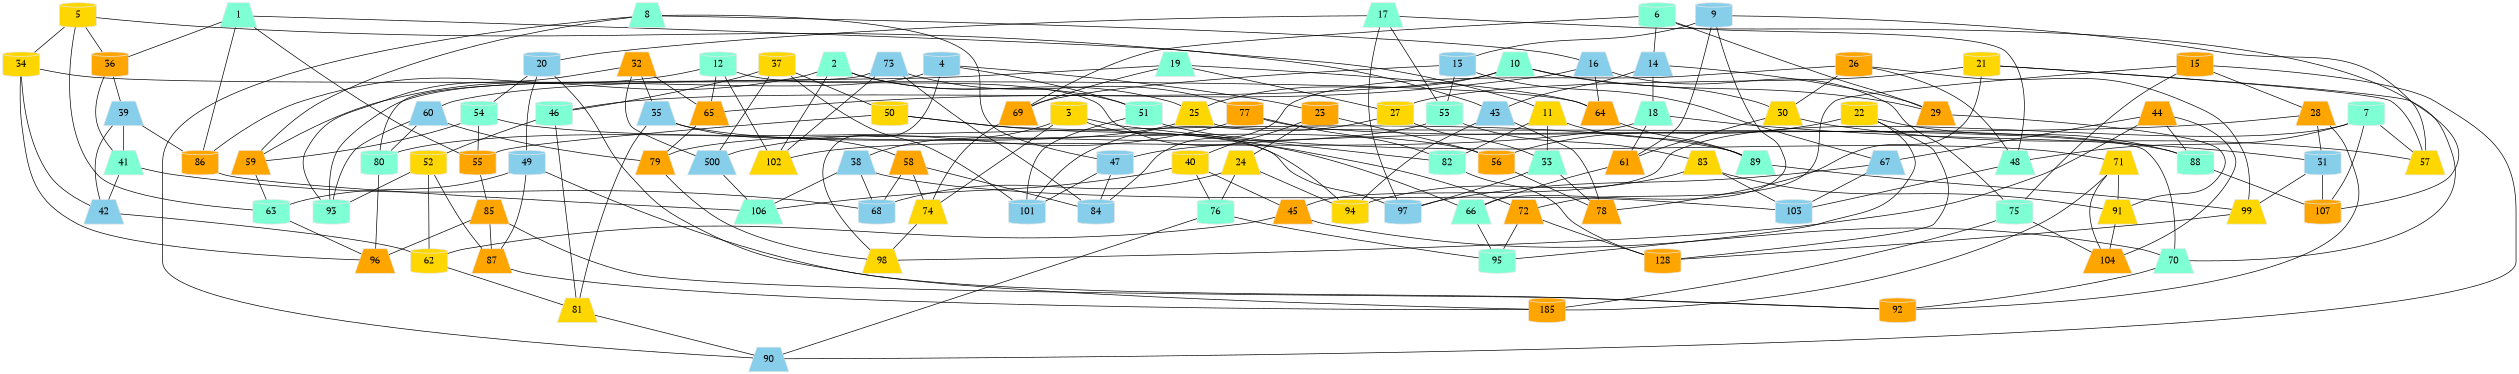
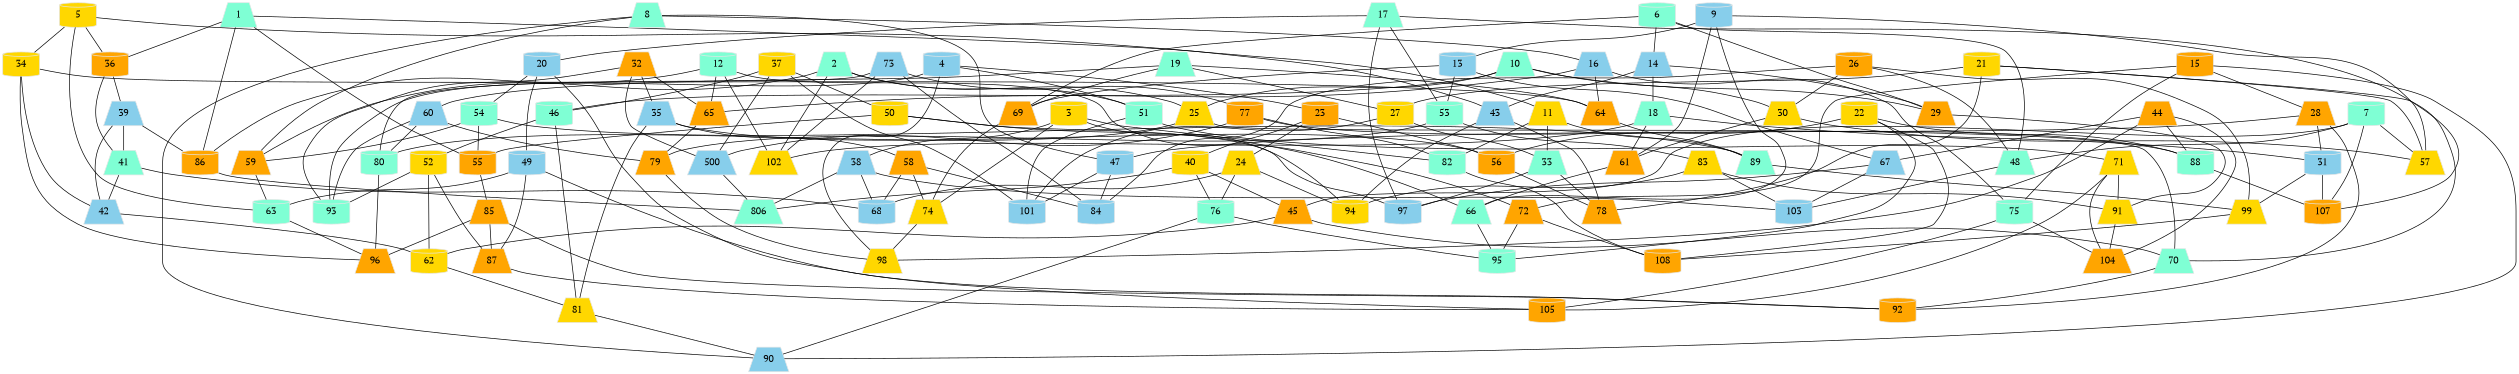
(758, 212) -> (758, 212)
(1663, 261) -> (1663, 261)
(1547, 310) -> (1547, 310)
